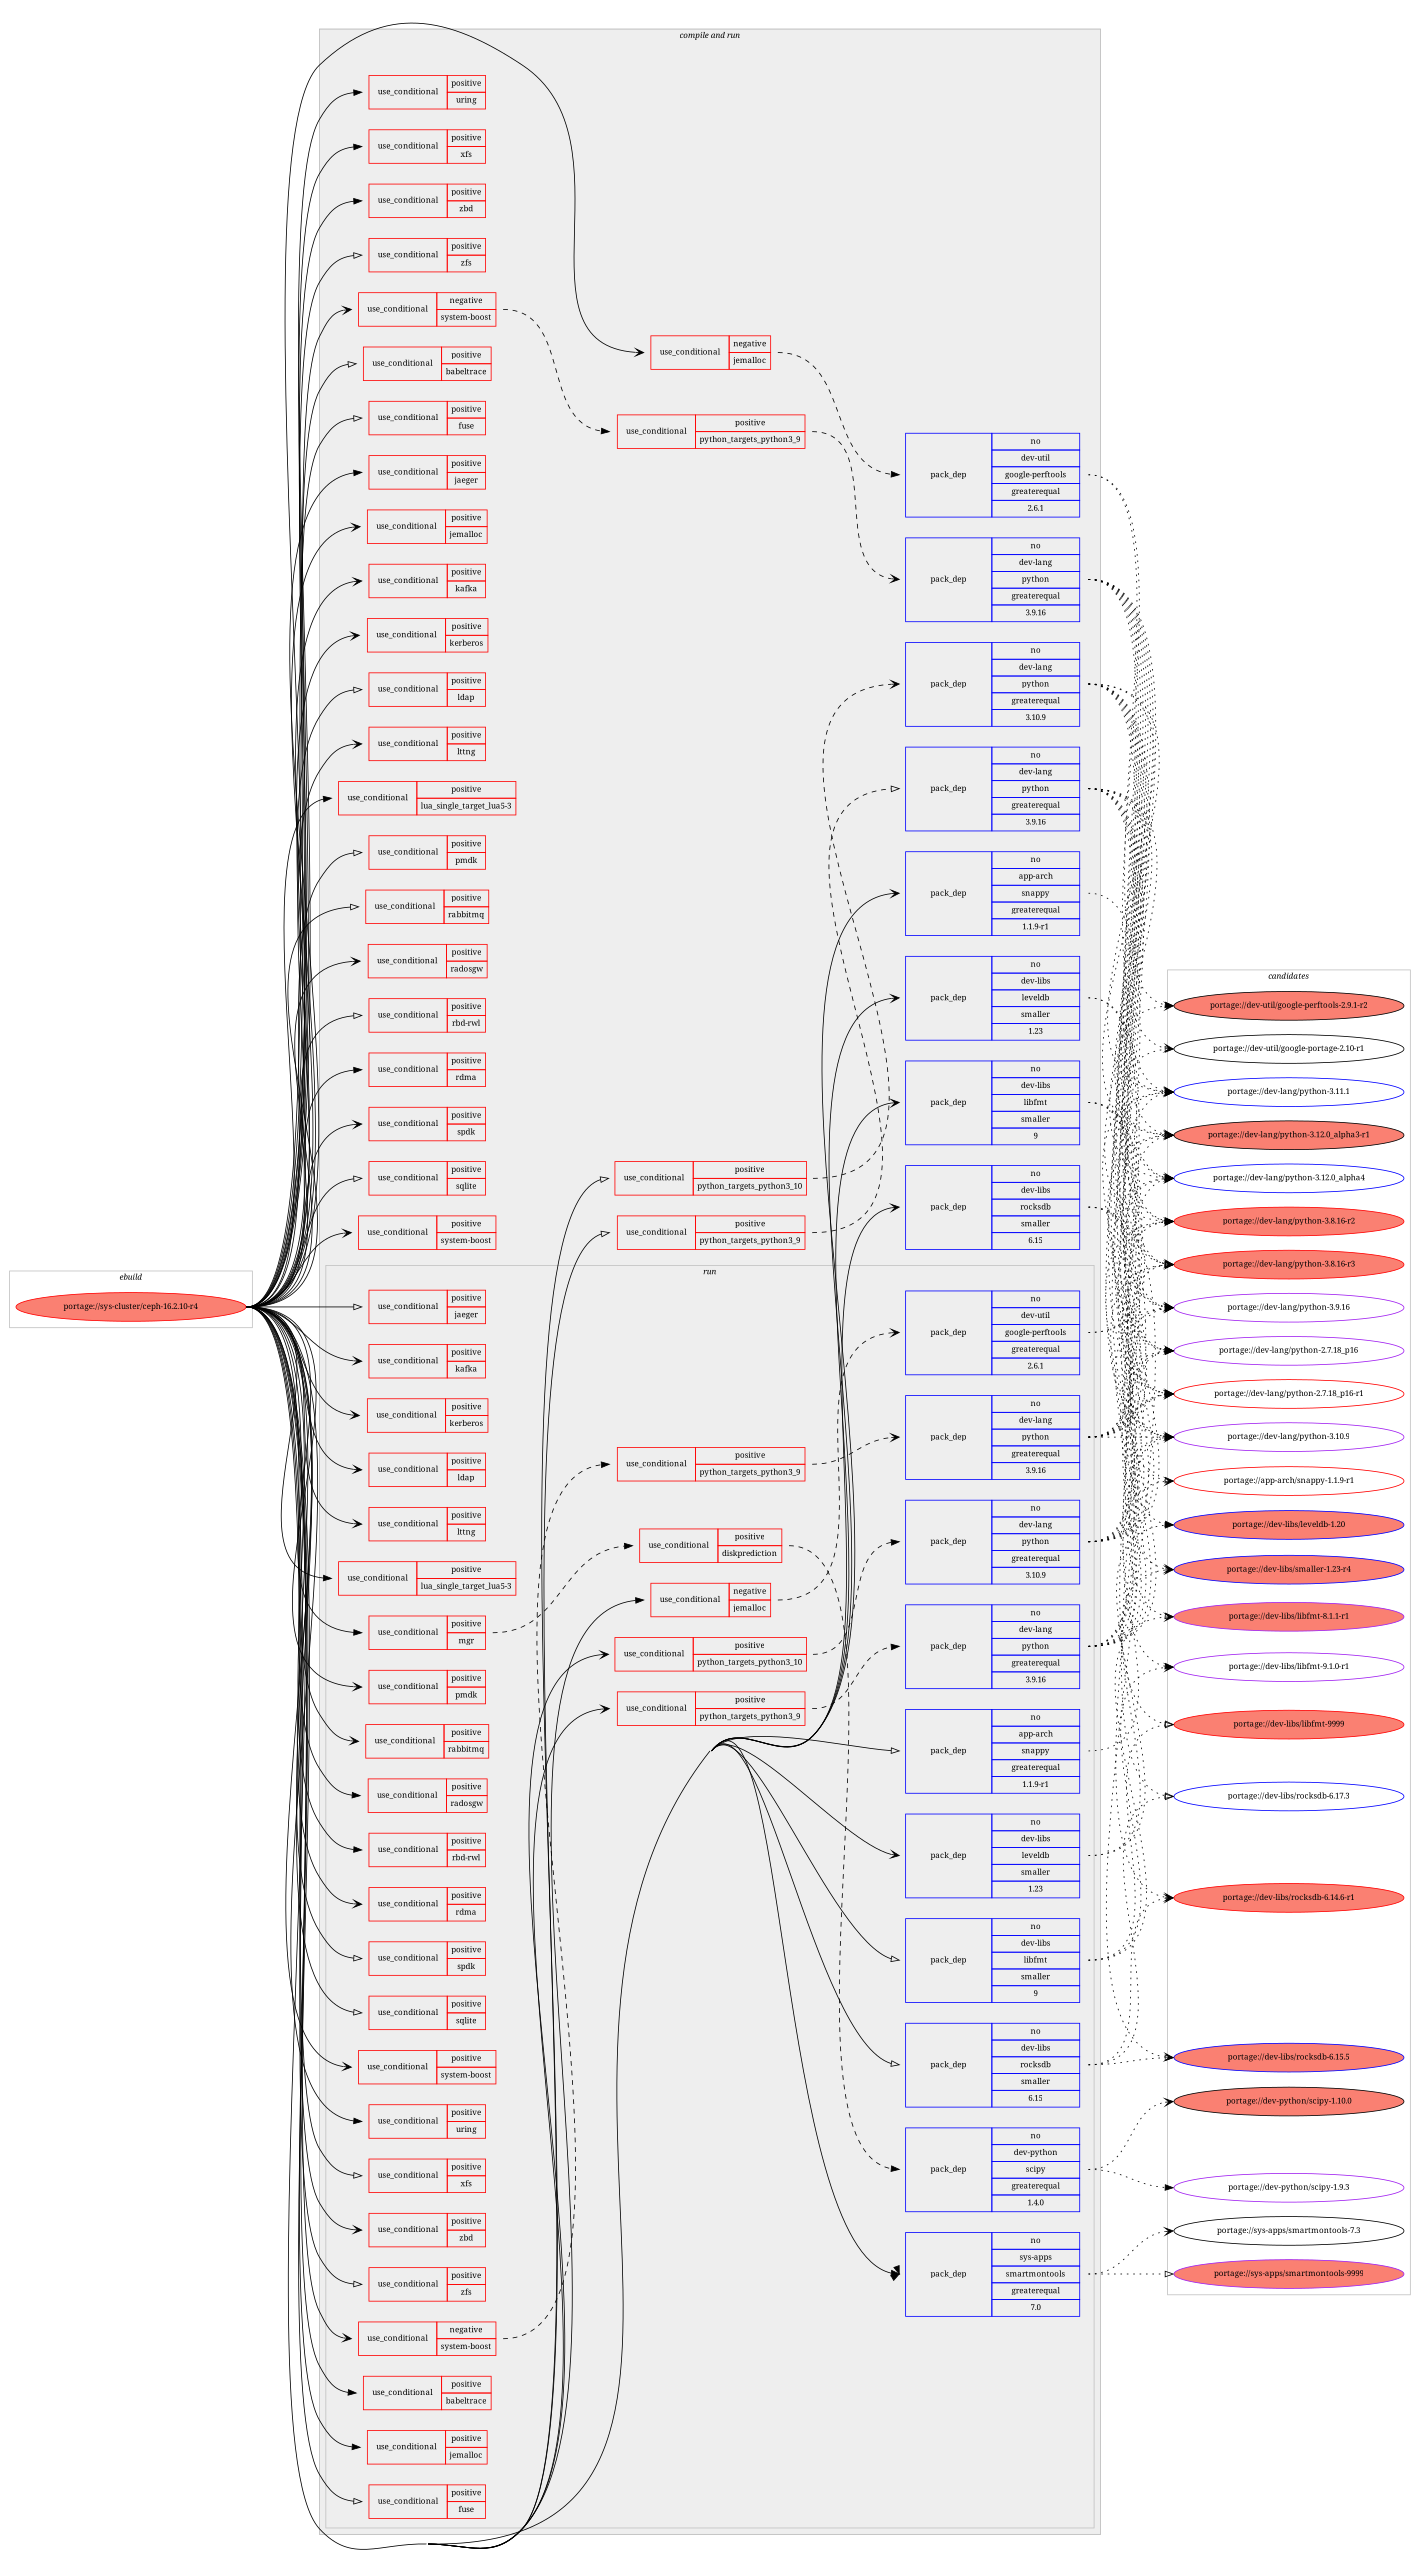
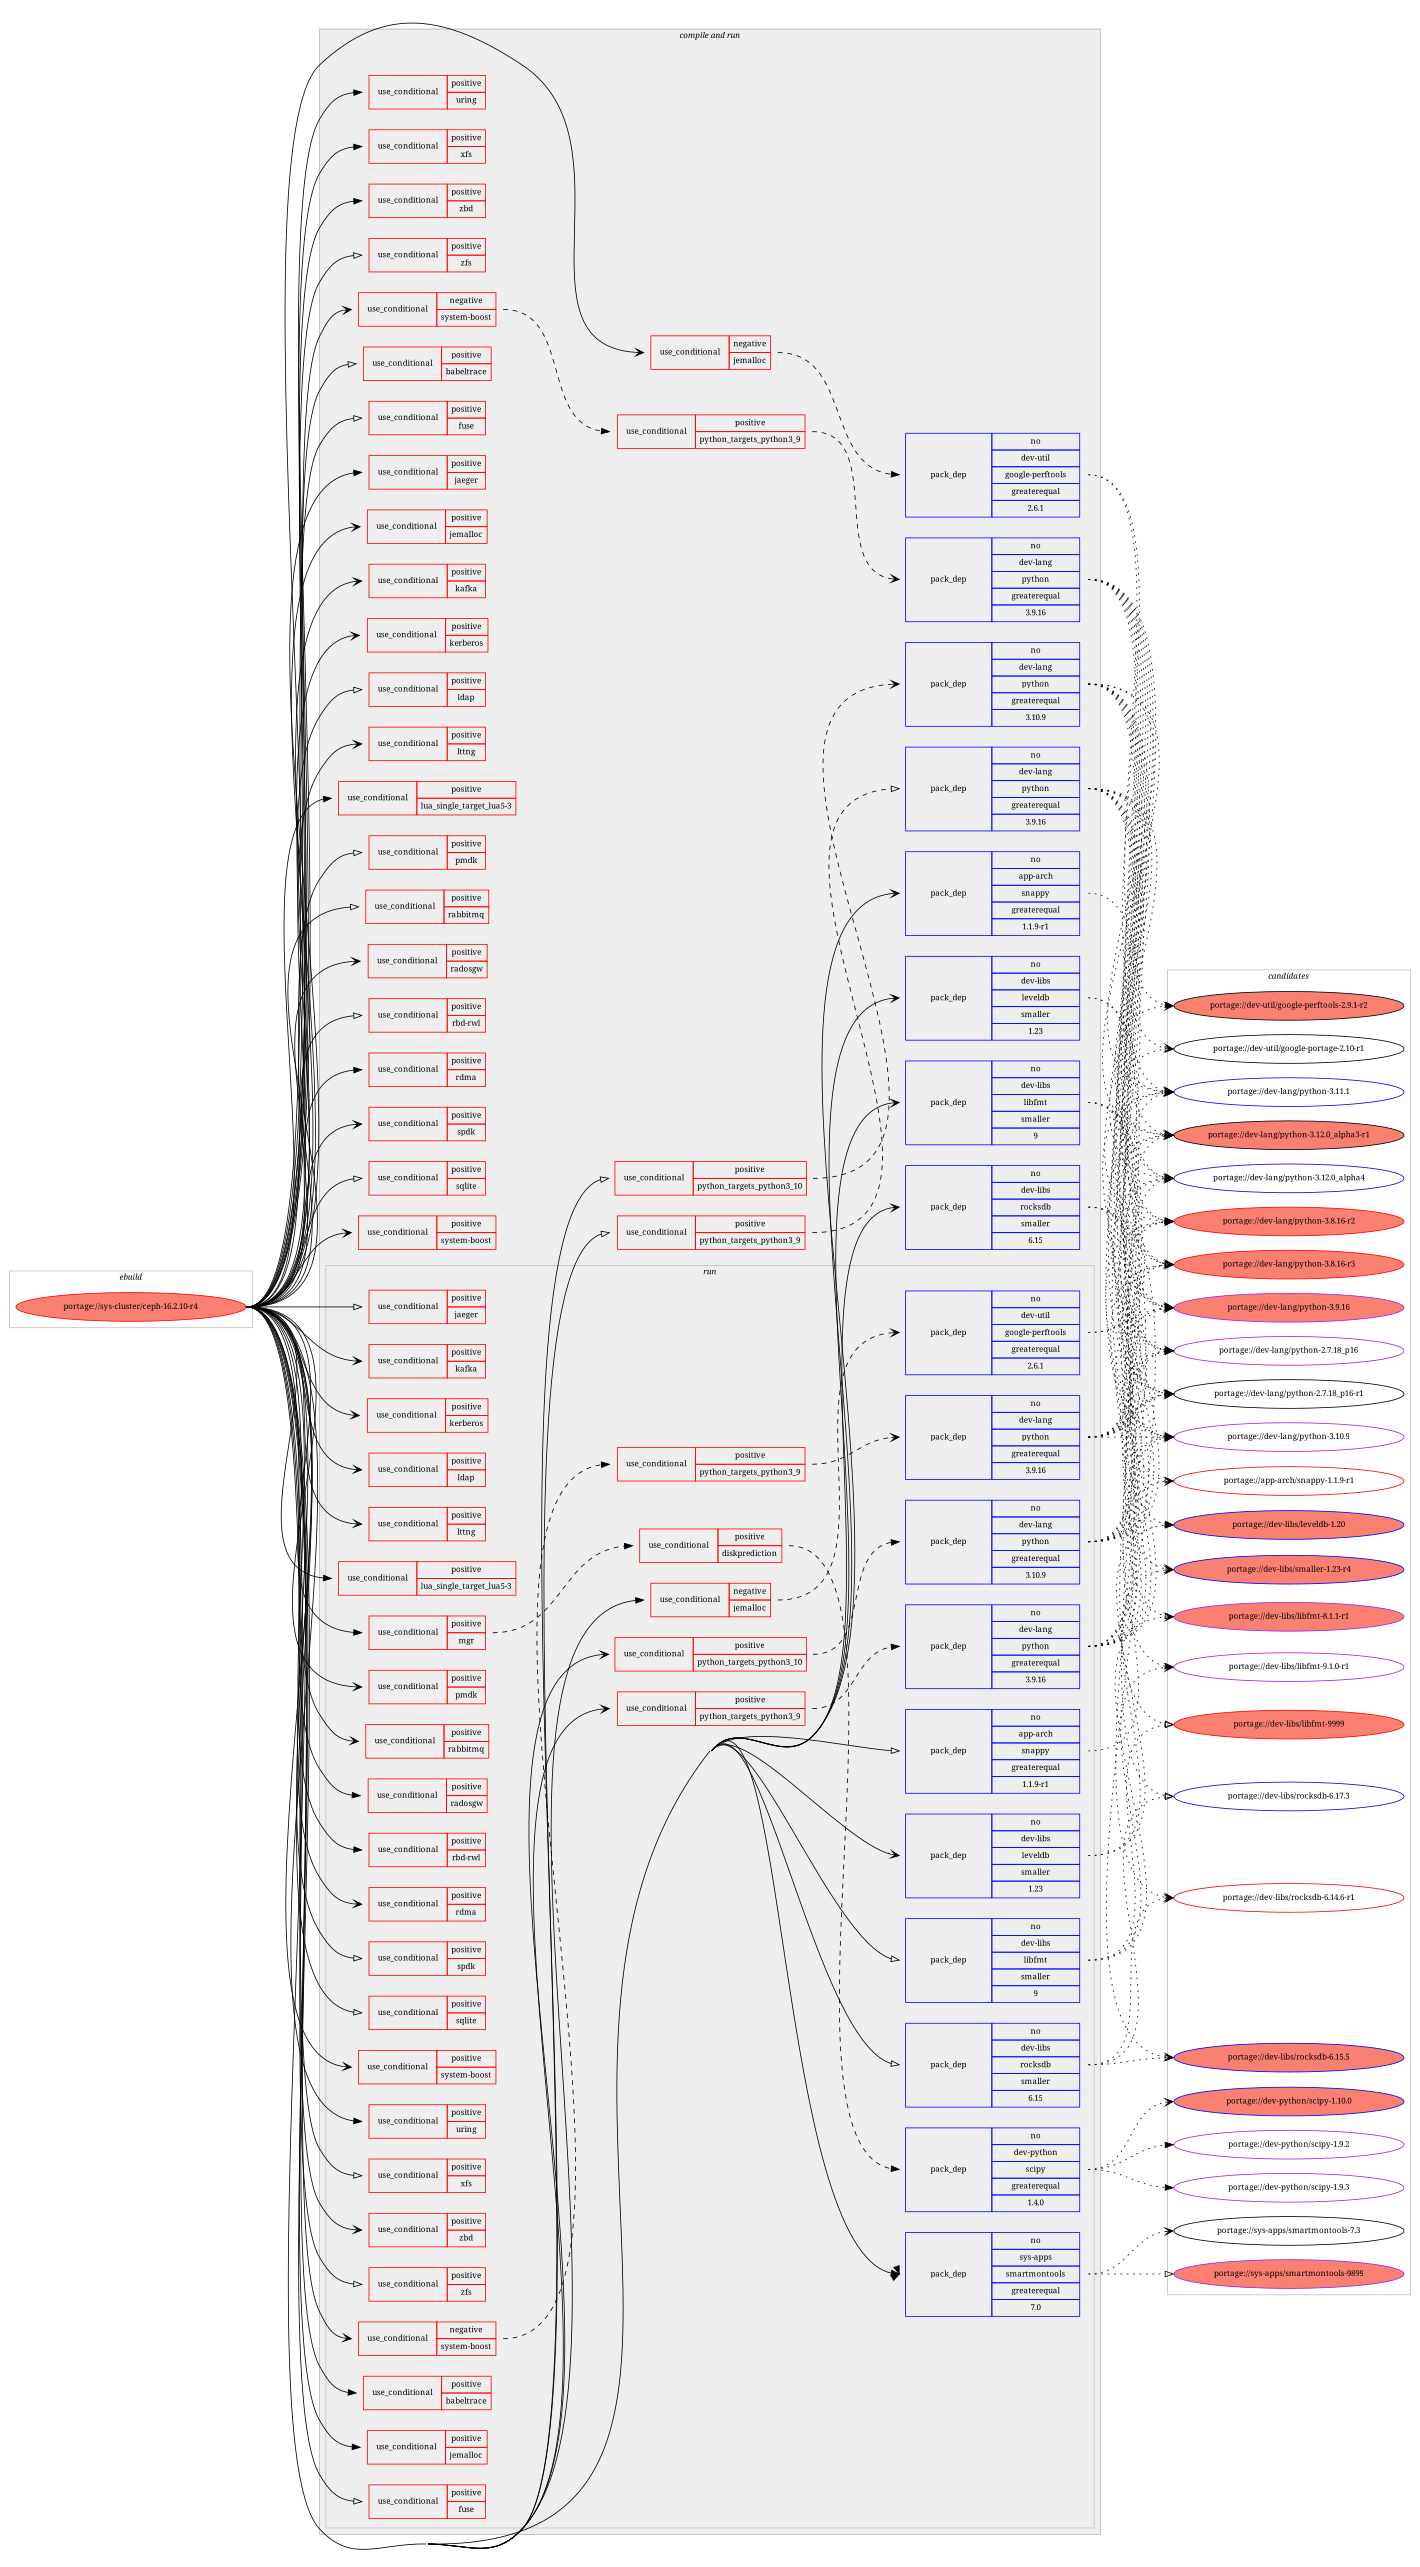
(1289, 1308) -> (1289, 1308)
(1289, 1394) -> (1289, 1394)
(1289, 1898) -> (1289, 1898)
(1289, 2102) -> (1289, 2102)
none -> (1289, 2145)
(1289, 2274) -> (1289, 2274)
